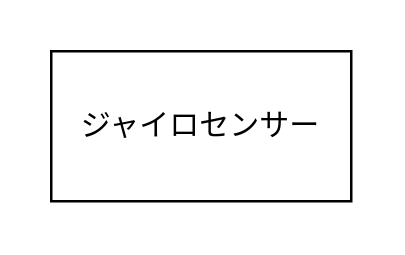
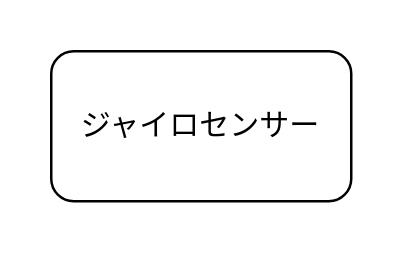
(201, 126) -> (201, 126)
